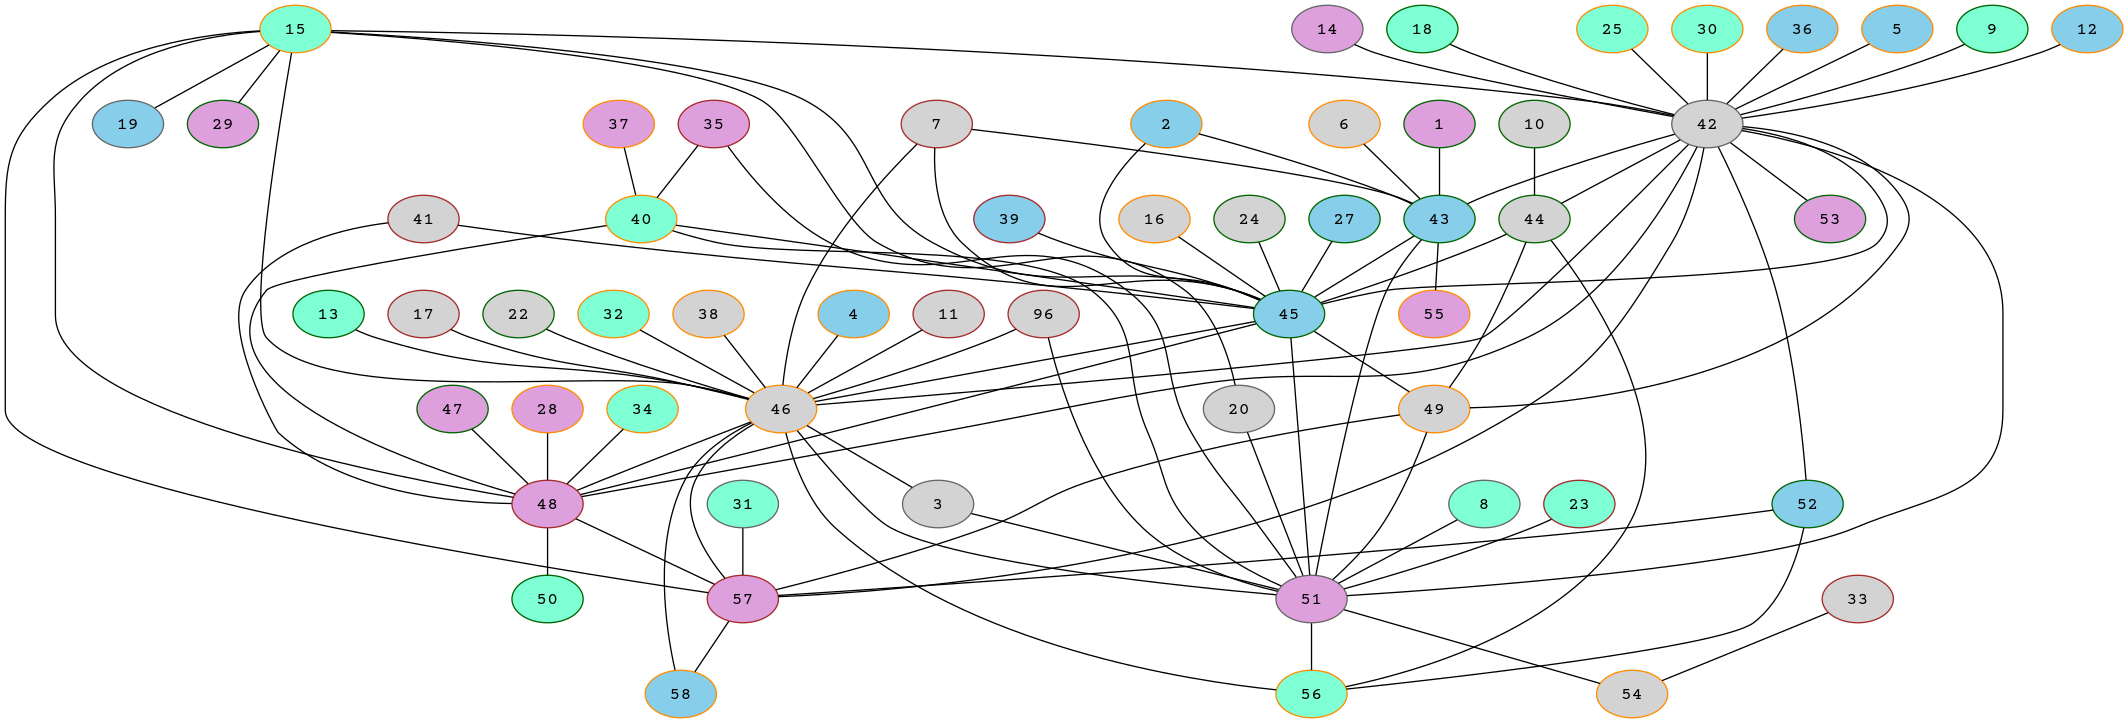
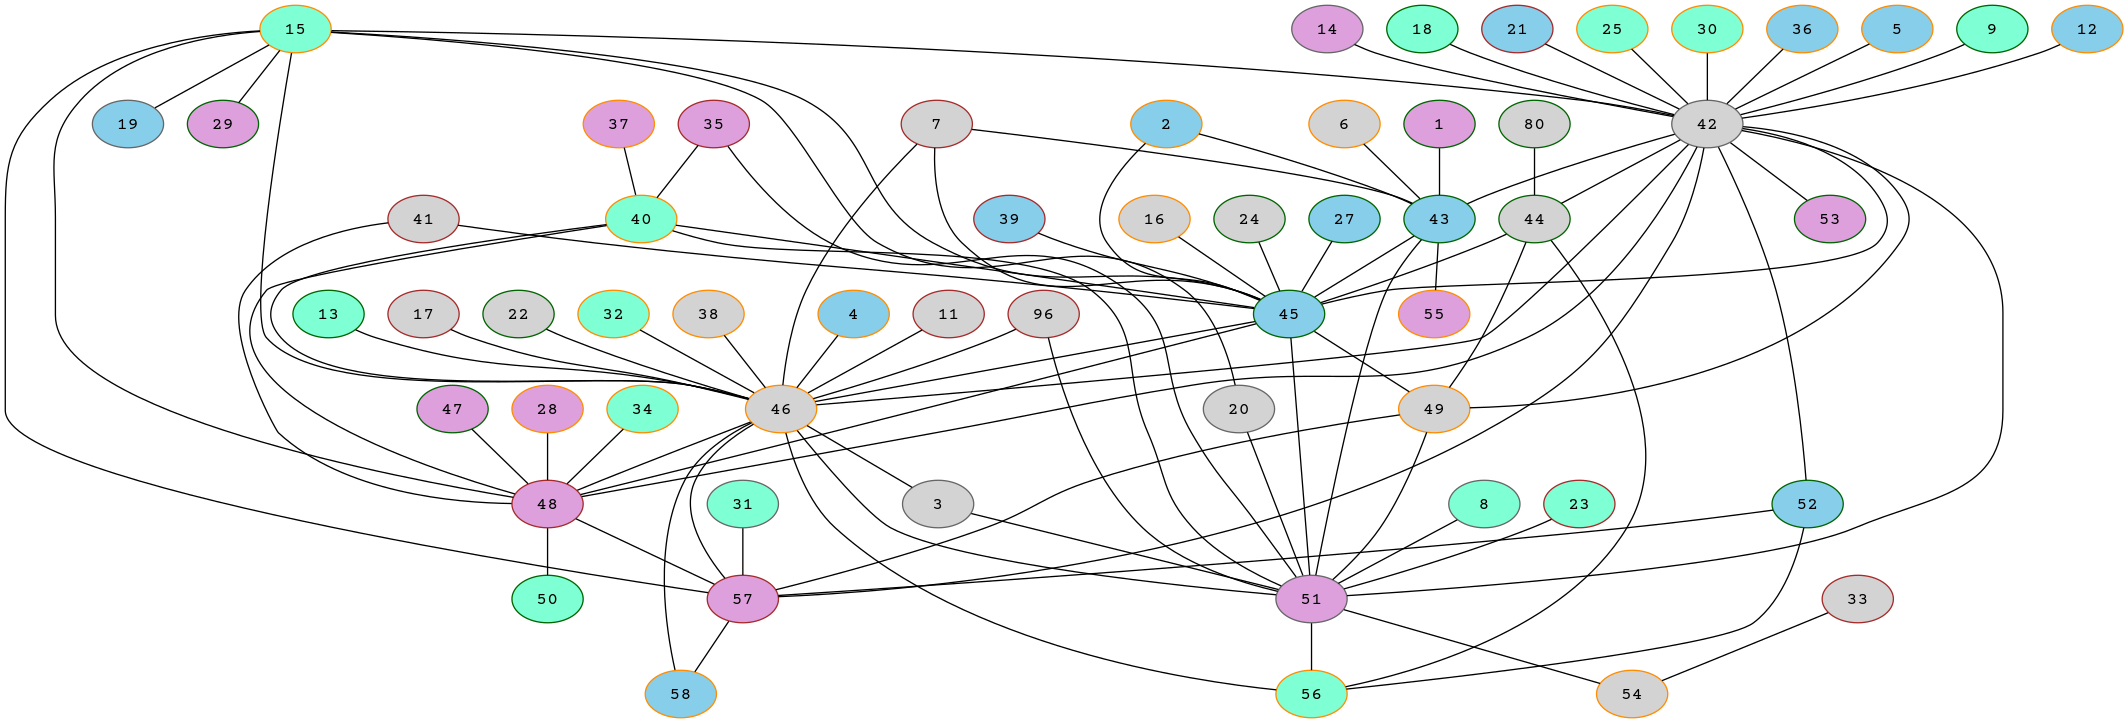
none -> (1517, 29)
(1535, 124) -> (1535, 124)
none -> (301, 351)
